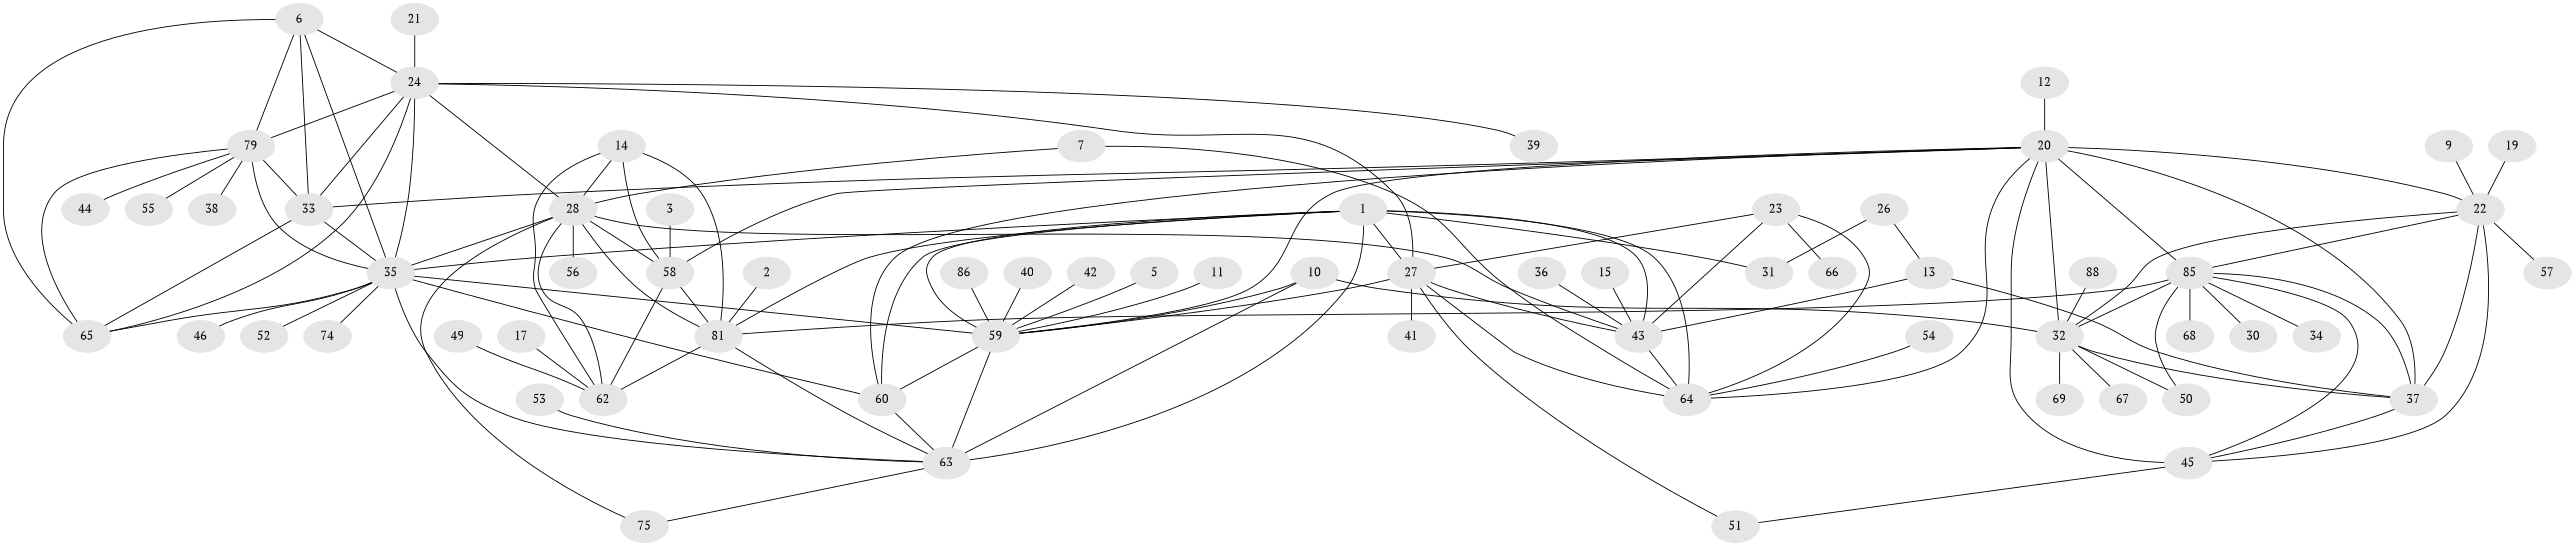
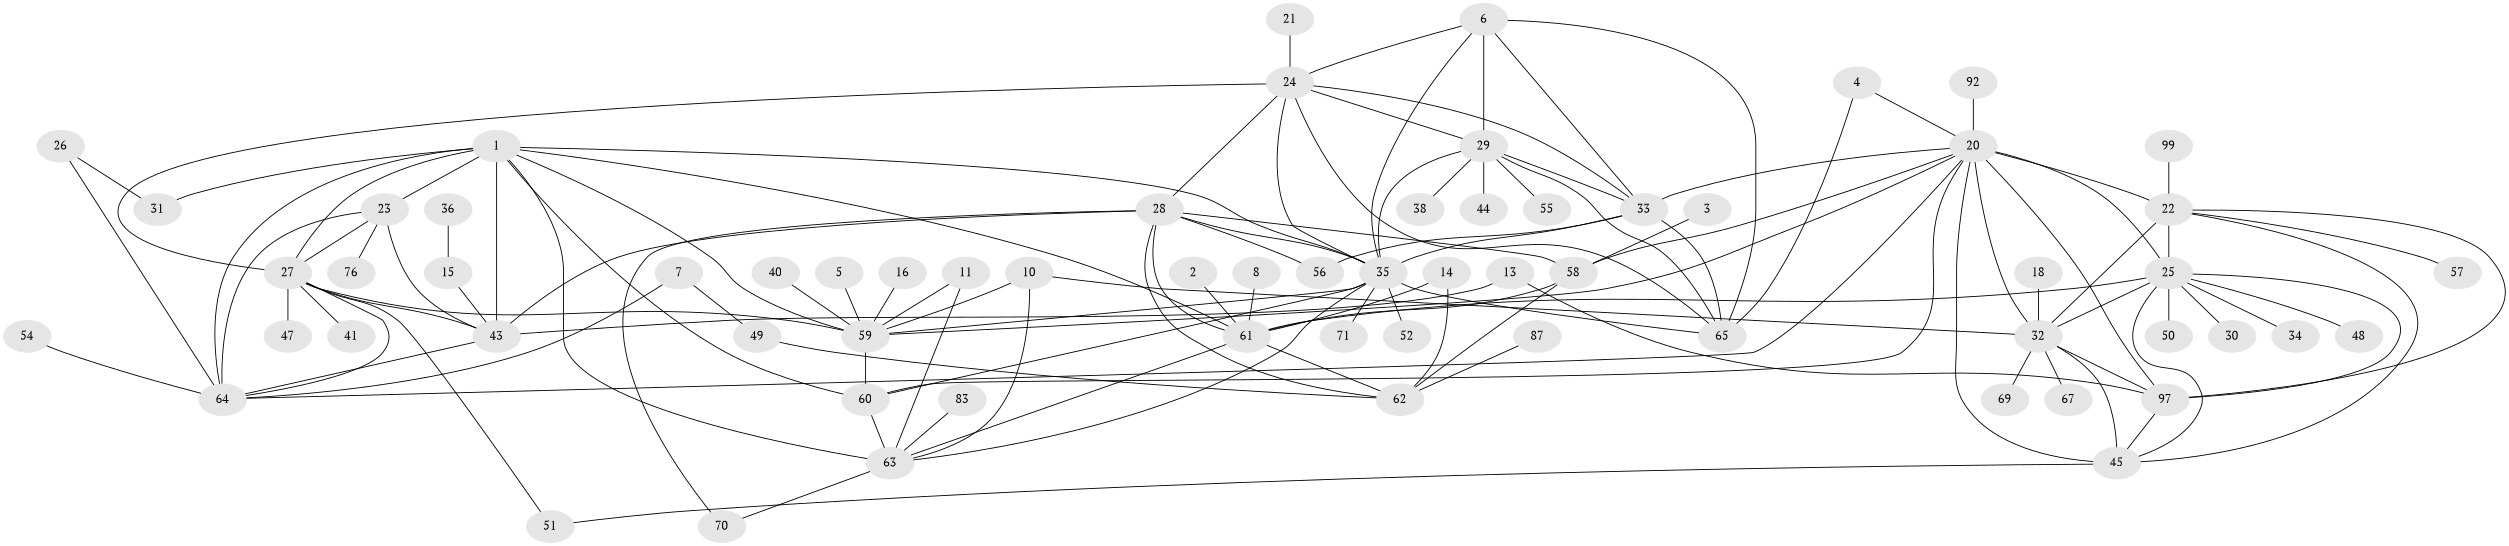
none -> (1857, 83)
(2045, 83) -> (1973, 83)
(251, 146) -> (1484, 146)
(1534, 146) -> none
(2449, 146) -> none
(2512, 146) -> (2169, 146)
(825, 169) -> (718, 305)
none -> (441, 178)
(597, 178) -> none
(634, 213) -> none
none -> (1472, 237)
(1907, 241) -> (142, 273)
(964, 273) -> (903, 273)
(1091, 273) -> none
none -> (1257, 273)
(1832, 273) -> (351, 273)
(2093, 273) -> (2038, 273)
(2190, 273) -> (2169, 273)
(1584, 301) -> (448, 241)
(201, 336) -> none
none -> (288, 336)
(328, 336) -> (1344, 336)
(521, 336) -> (1537, 336)
(719, 336) -> (1247, 336)
(2190, 336) -> (2359, 336)
(2123, 368) -> (2104, 390)
(540, 400) -> (962, 400)
(971, 400) -> (927, 372)
(2414, 400) -> (2165, 400)
(645, 527) -> (722, 527)
